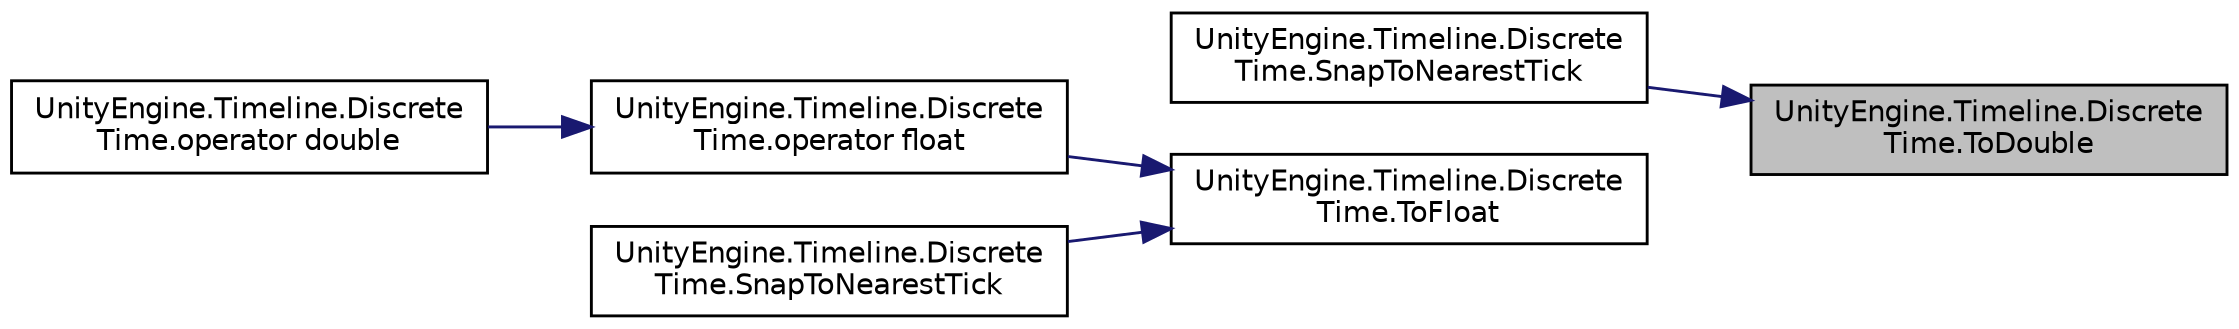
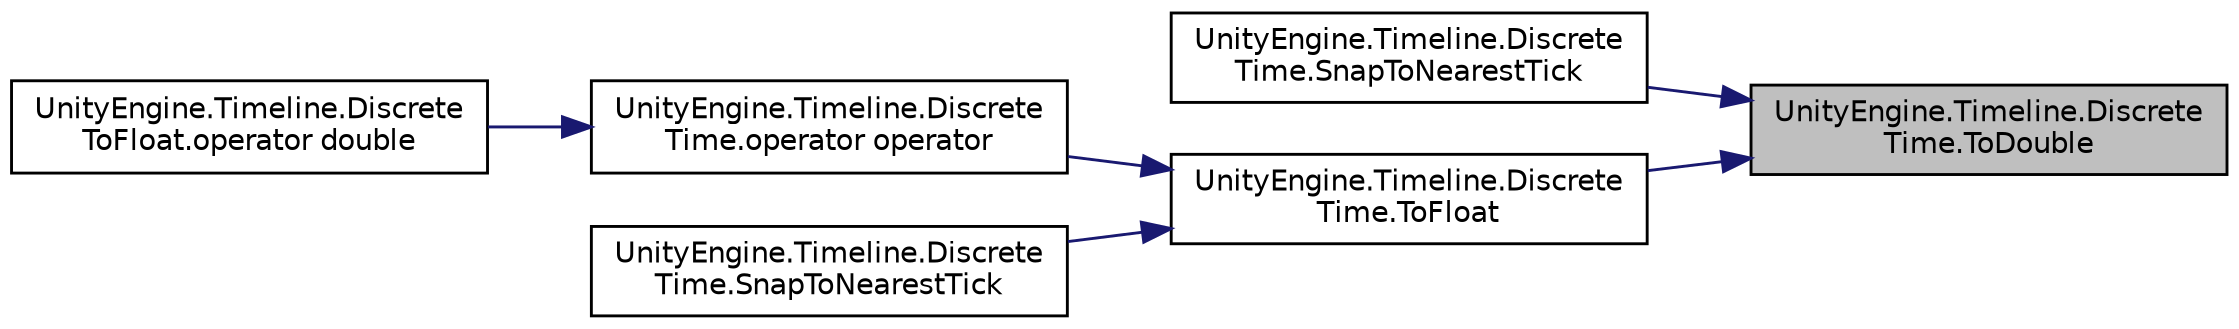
(250, 127) -> (250, 127)
(829, 127) -> (829, 127)
none -> (1685, 166)
